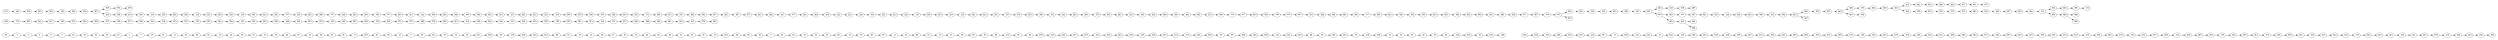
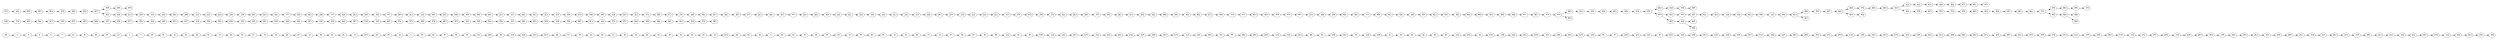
none -> (1513, 35)
